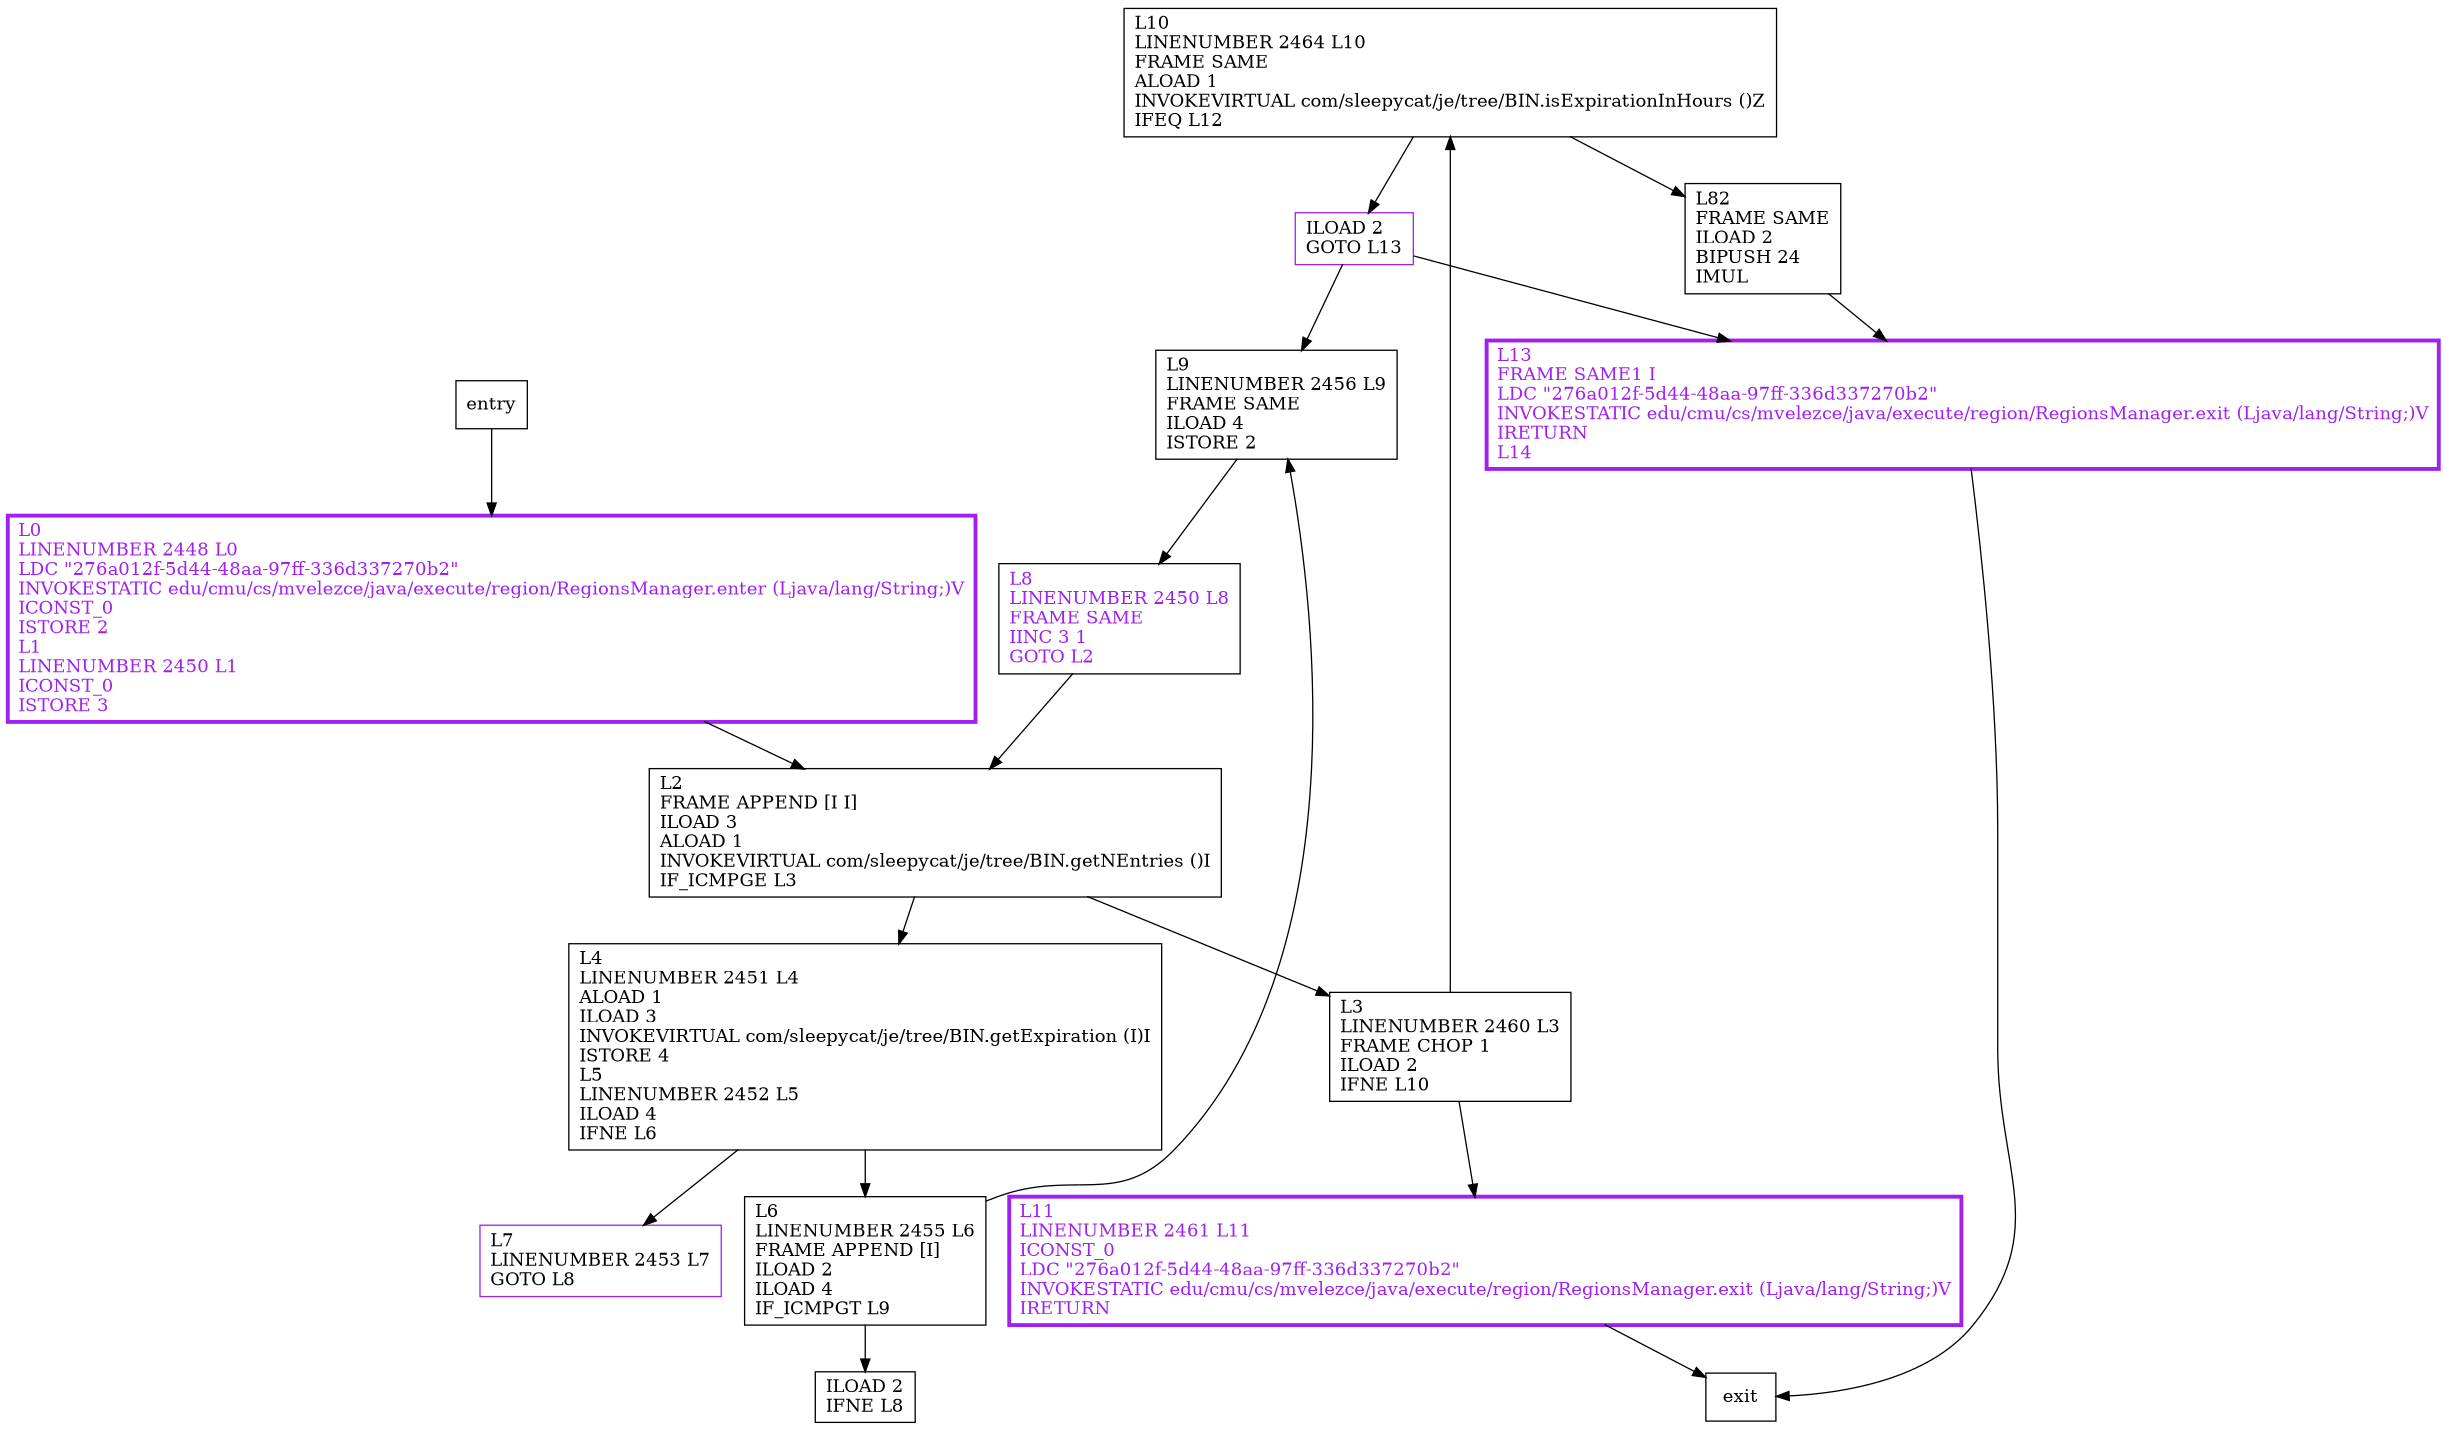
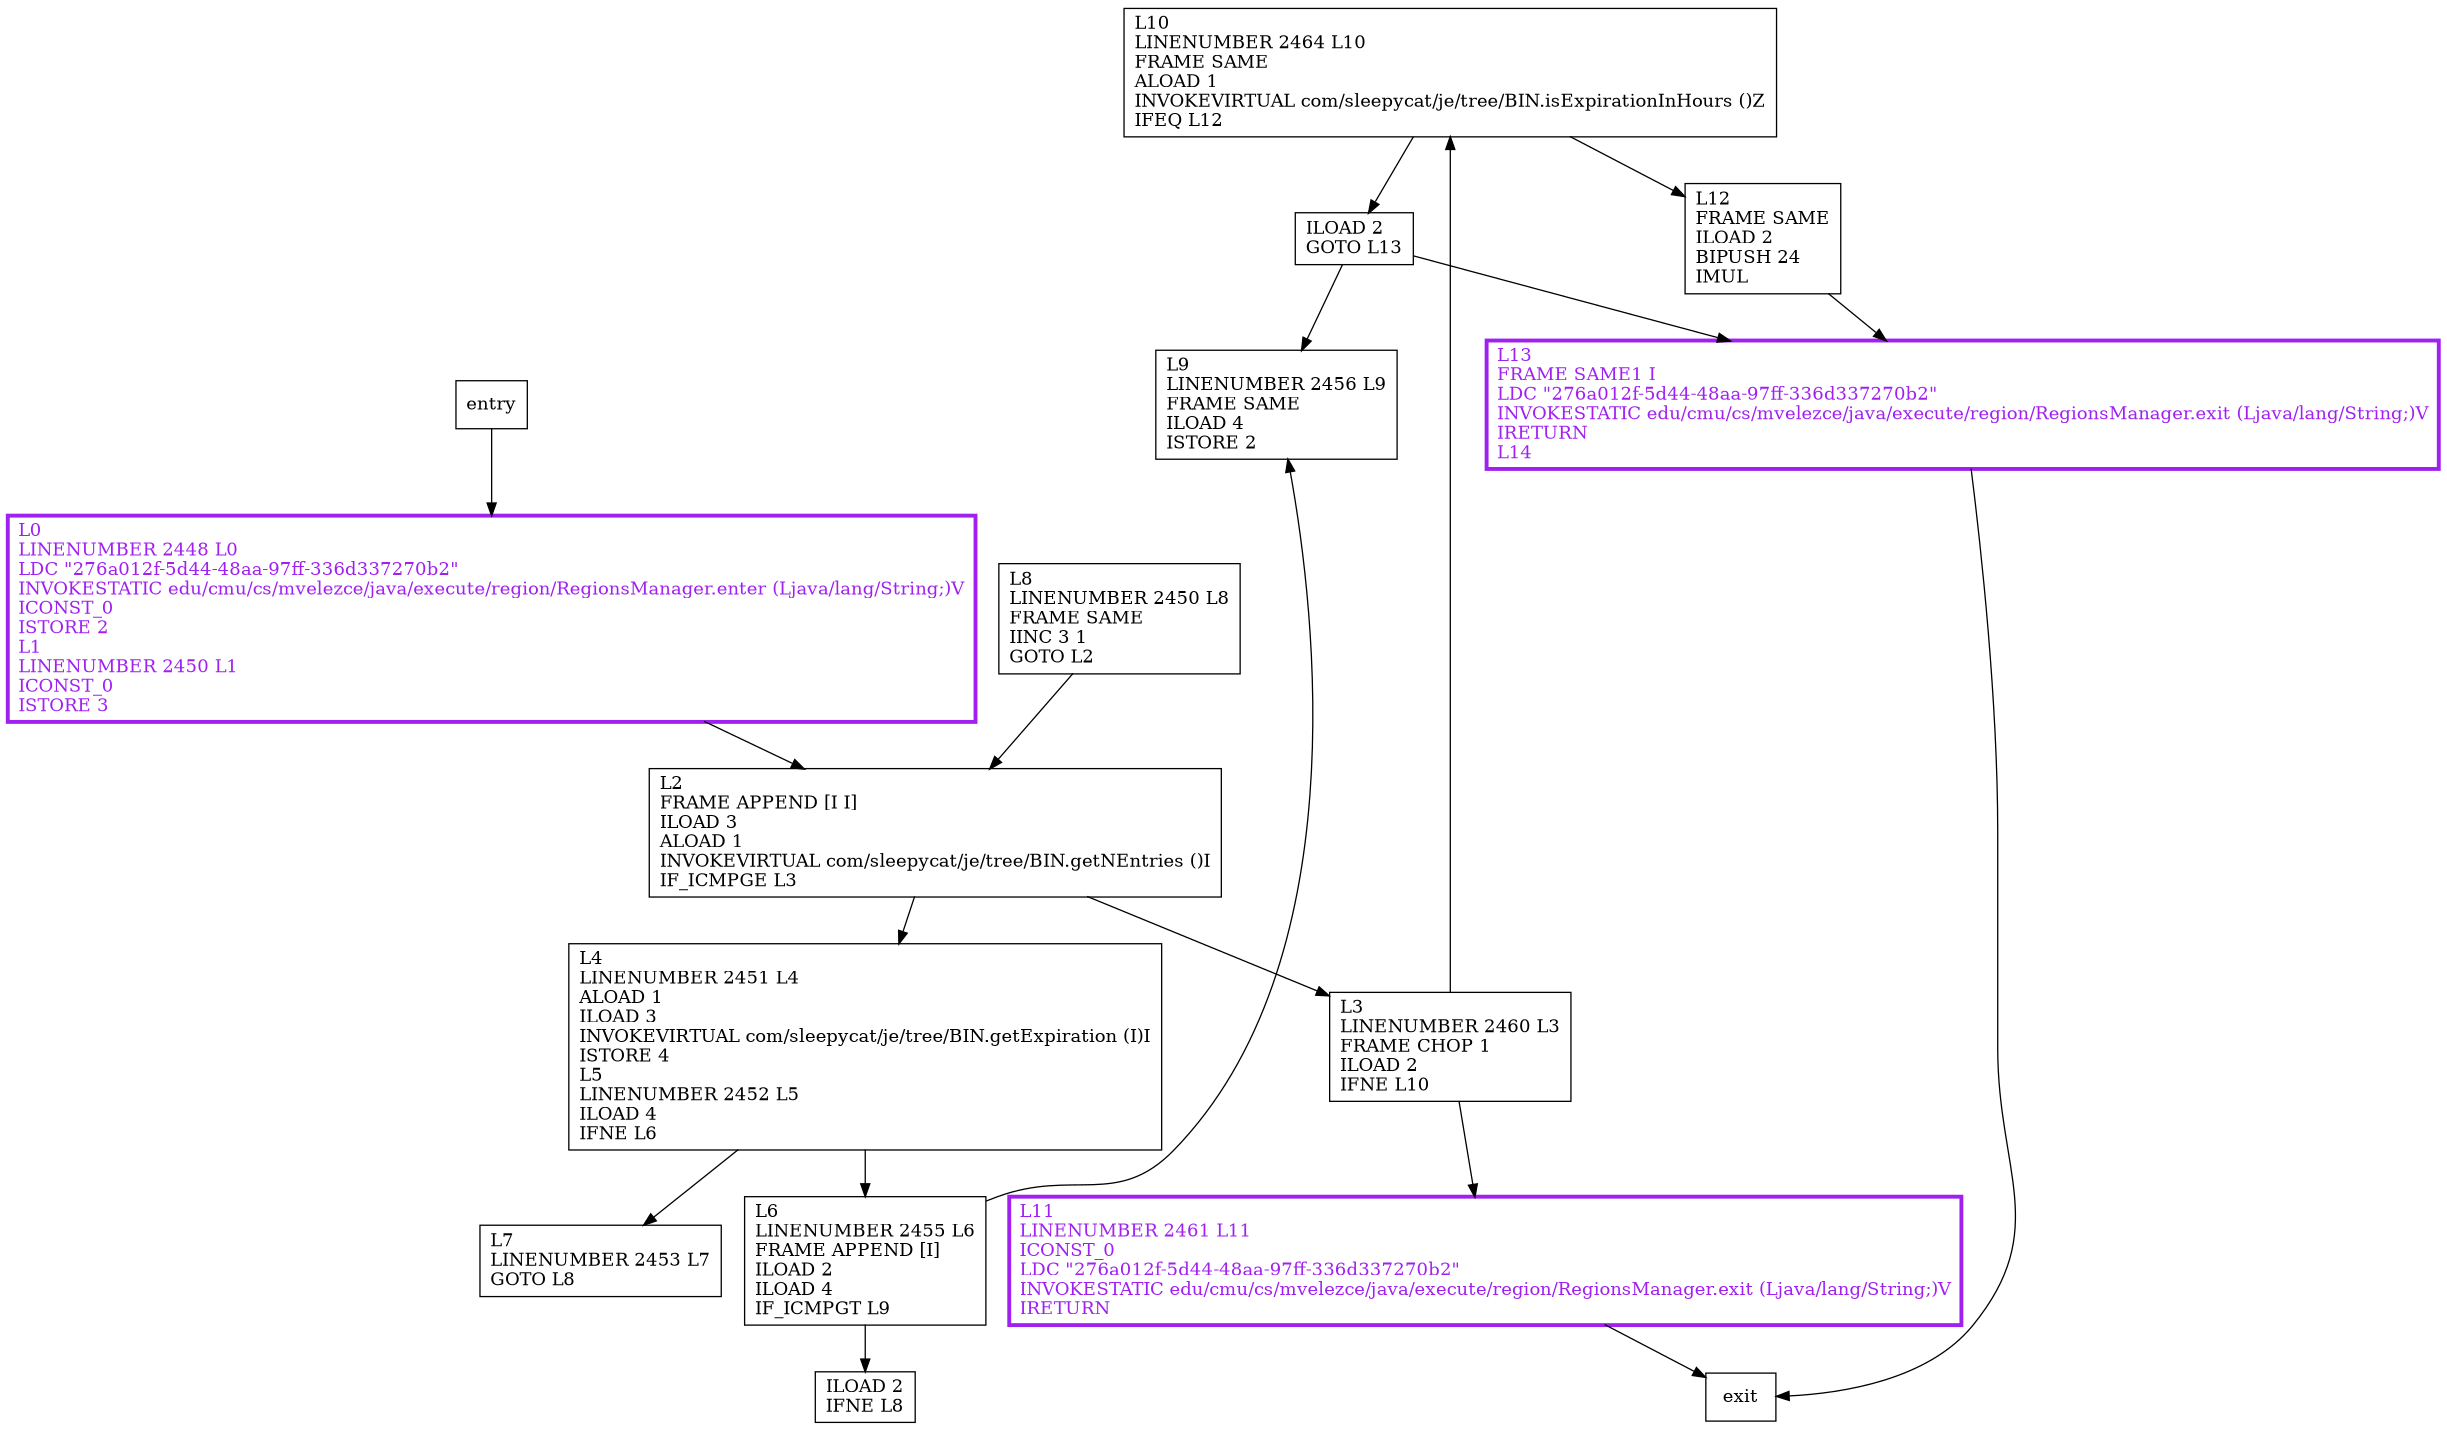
(1354, 239) -> (1354, 239)
(1763, 239) -> (1763, 239)
(1202, 506) -> none
(1120, 619) -> (1120, 619)
(601, 1261) -> (601, 1261)
